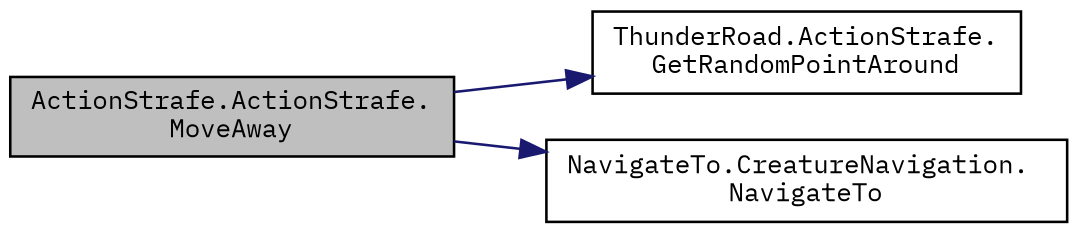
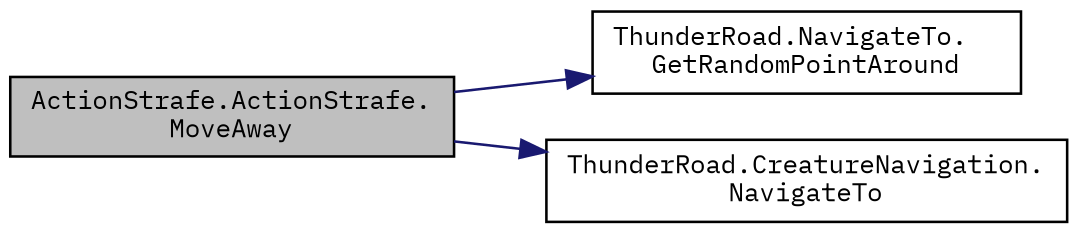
(807, 53) -> (807, 53)
(807, 181) -> (807, 181)
